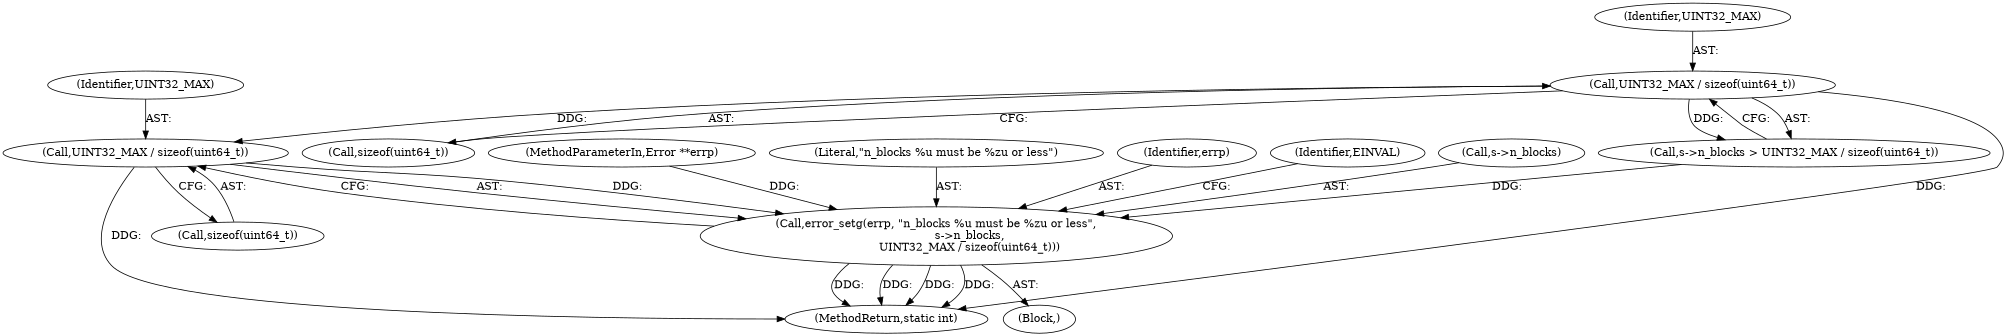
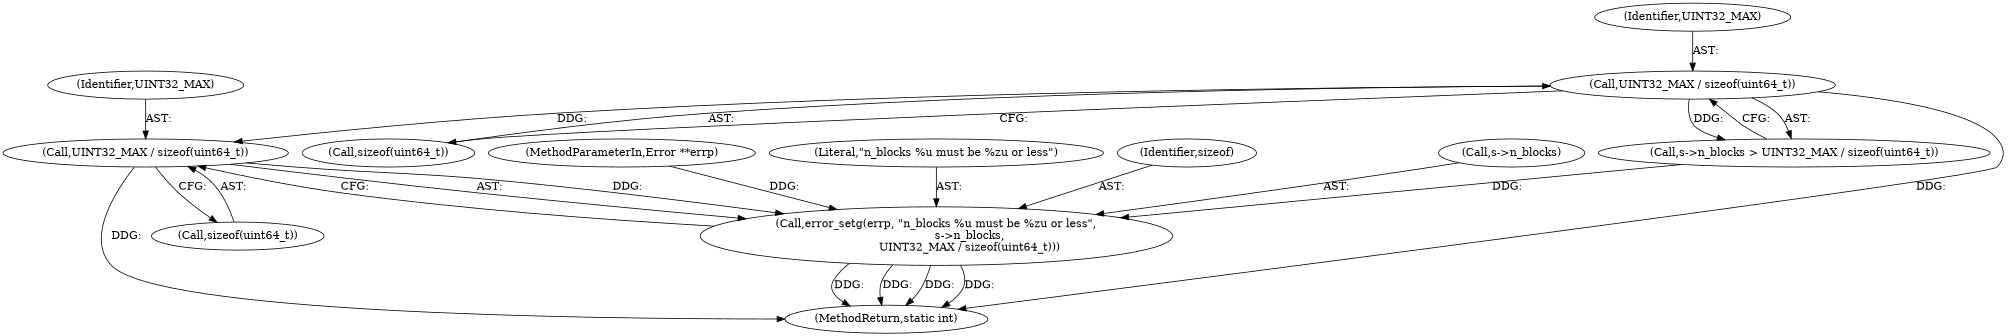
(1187, 153) -> (1187, 153)
(1348, 153) -> none
(1039, 319) -> none
